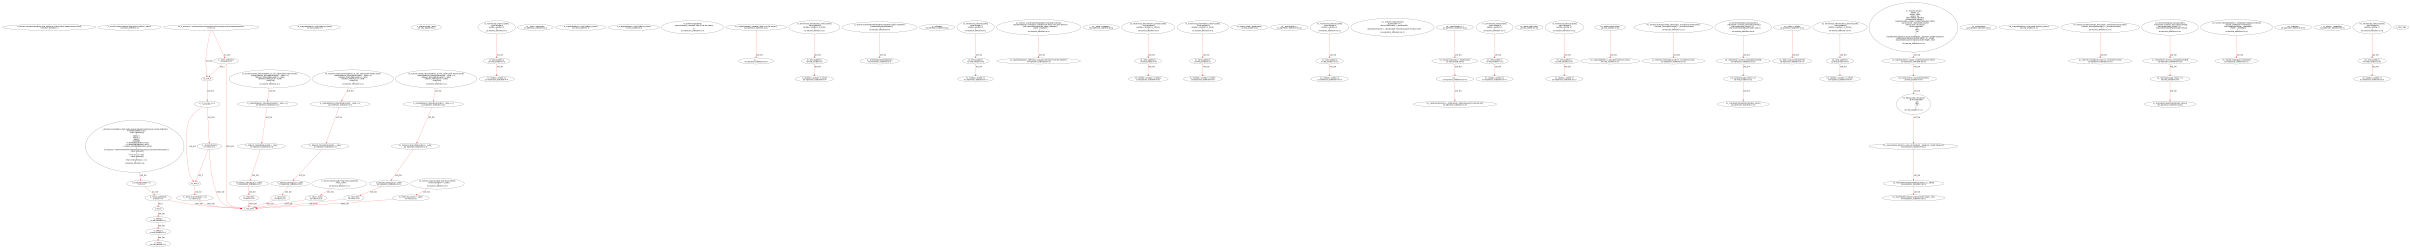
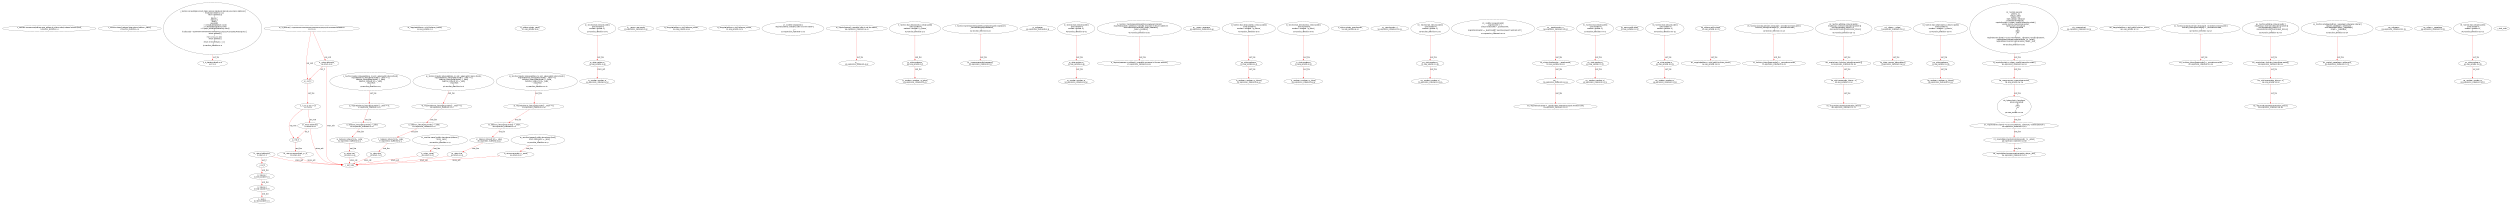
(500, 67) -> (601, 69)
(149, 190) -> none
